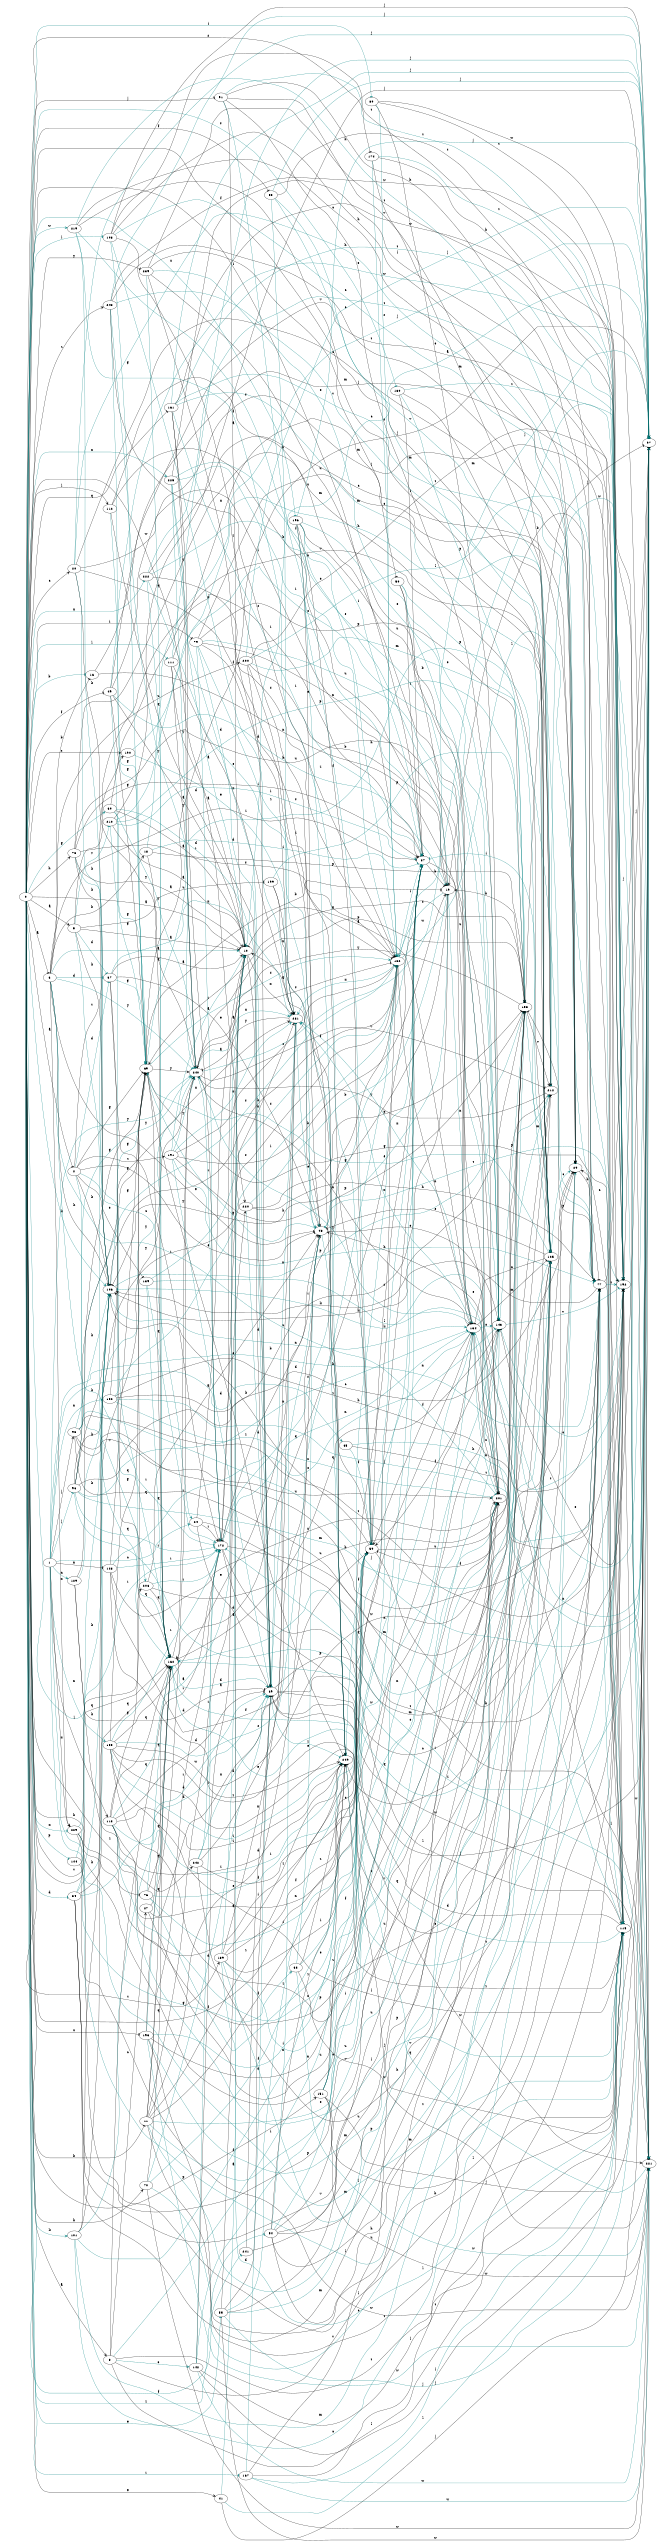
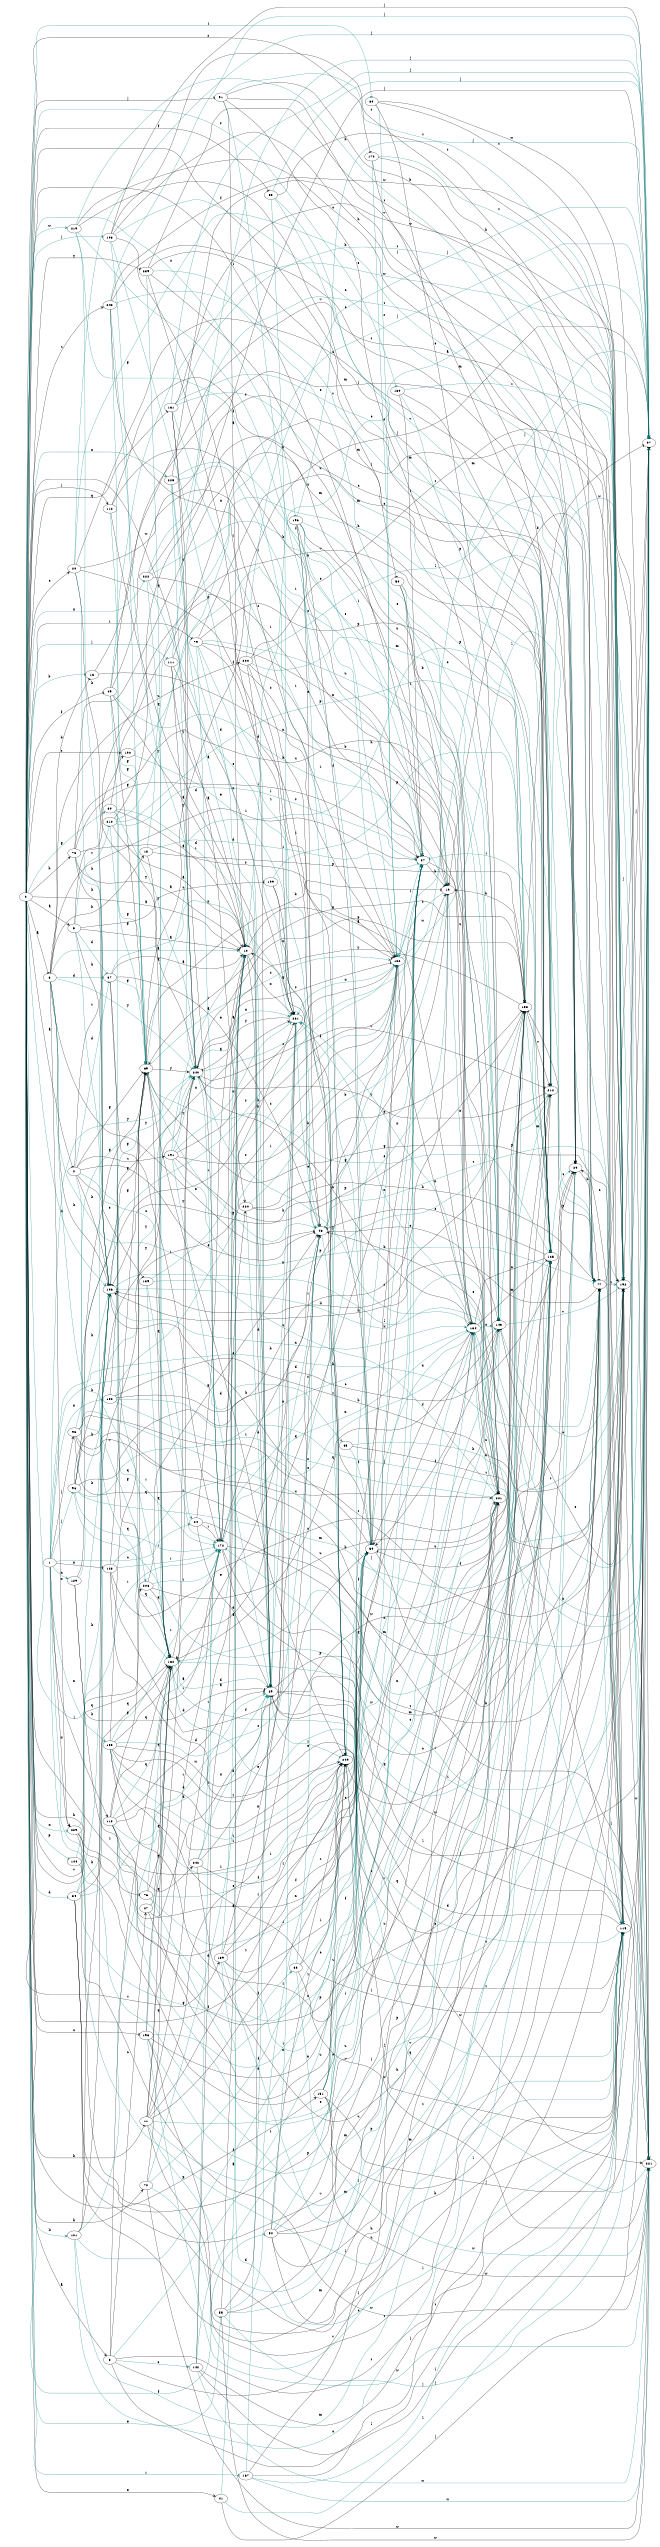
(246, 2252) -> none
